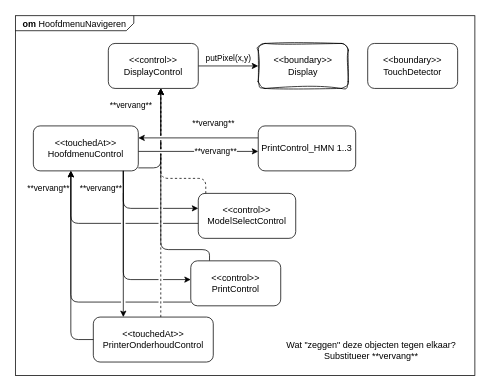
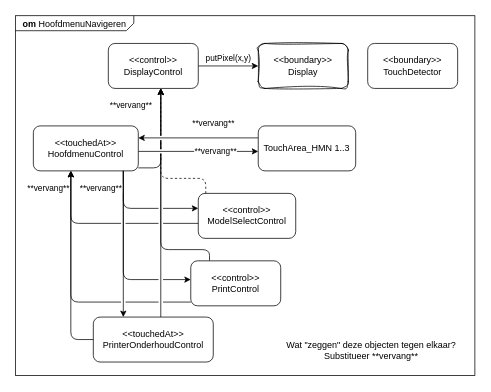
(307, 148) -> (307, 148)
(161, 283) -> (161, 283)
